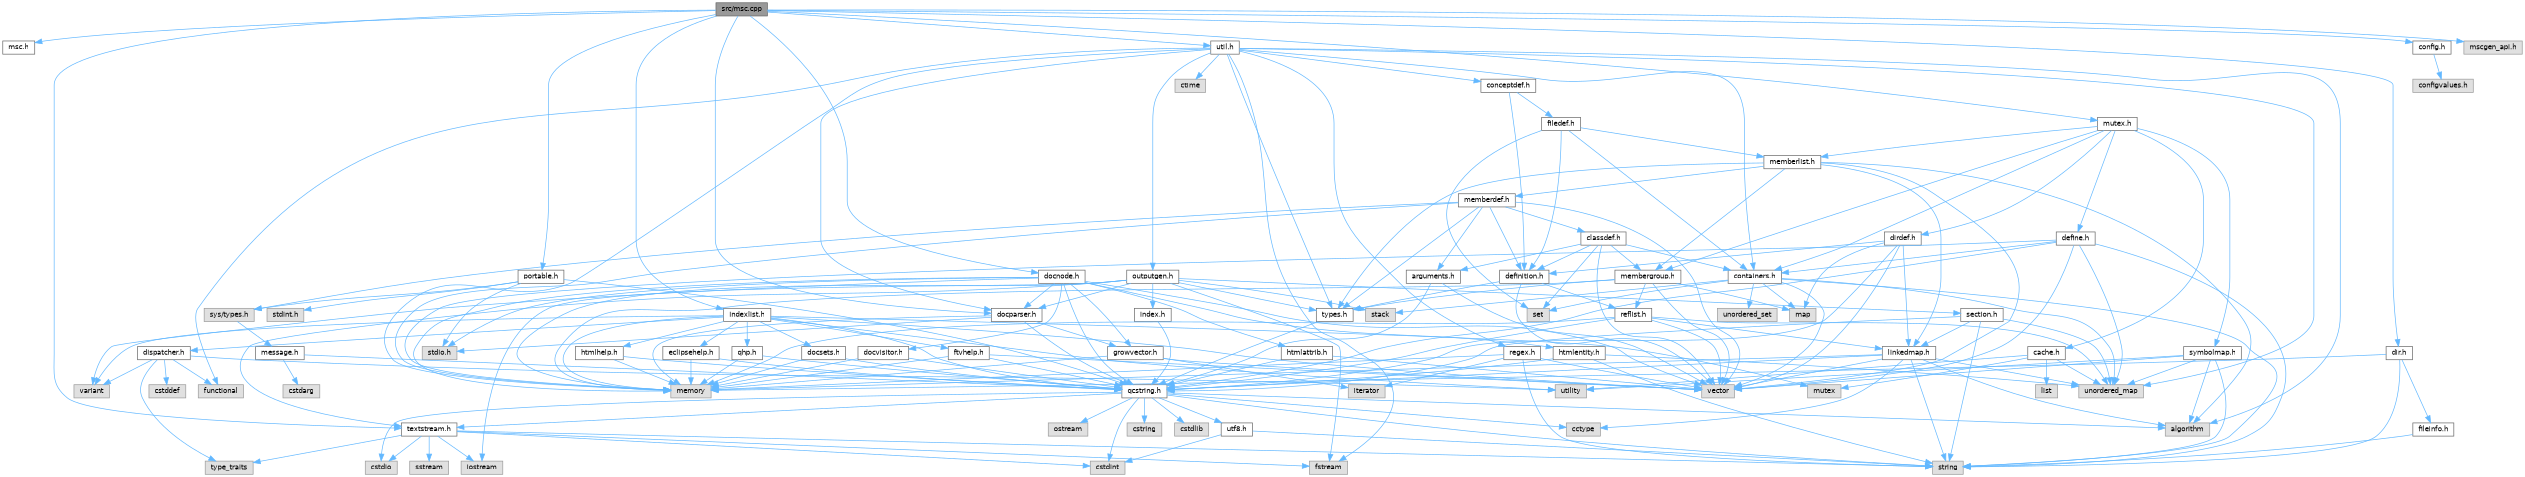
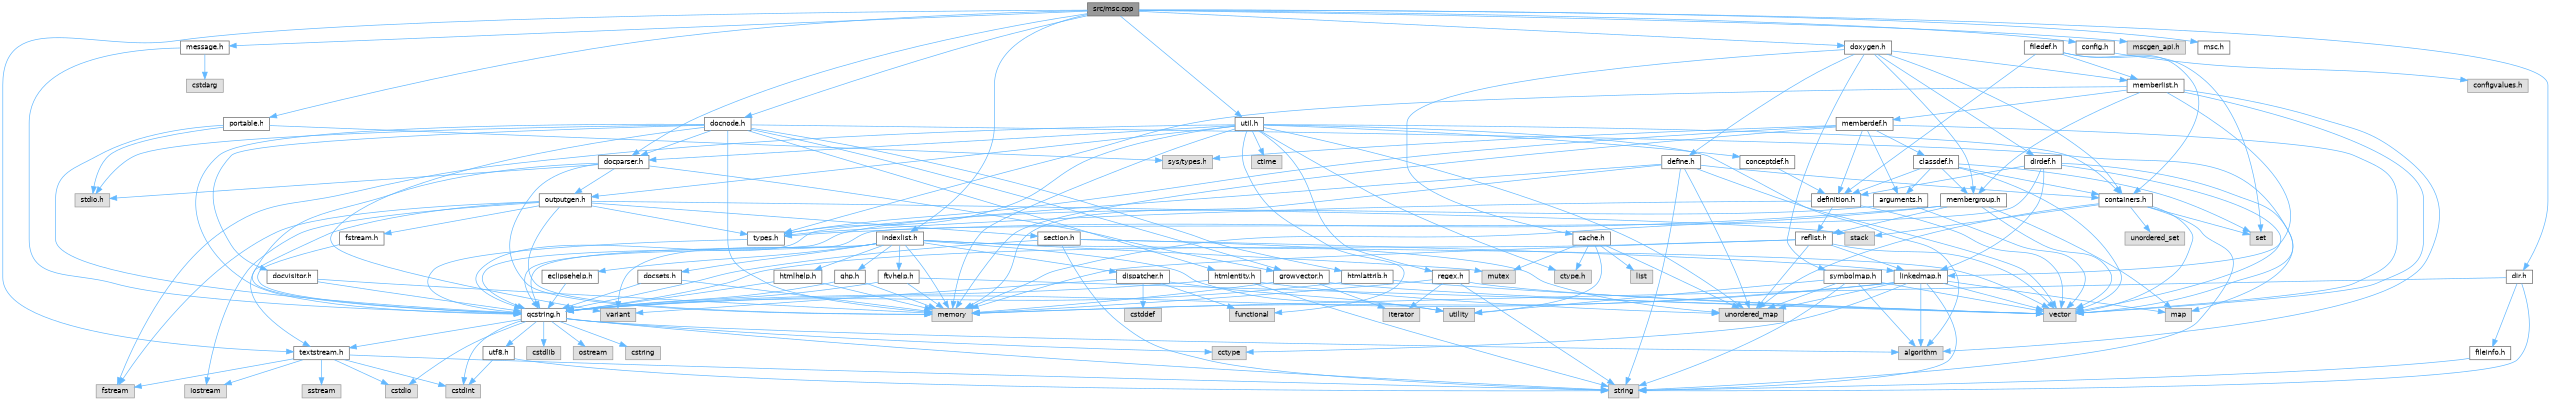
(1532, 103) -> none
(2117, 124) -> (1868, 48)
none -> (1573, 277)
(1776, 294) -> (2058, 297)
(1078, 298) -> (598, 179)
(285, 315) -> none
(1153, 315) -> (362, 239)
(254, 334) -> (662, 28)
(691, 367) -> none
(229, 468) -> none
